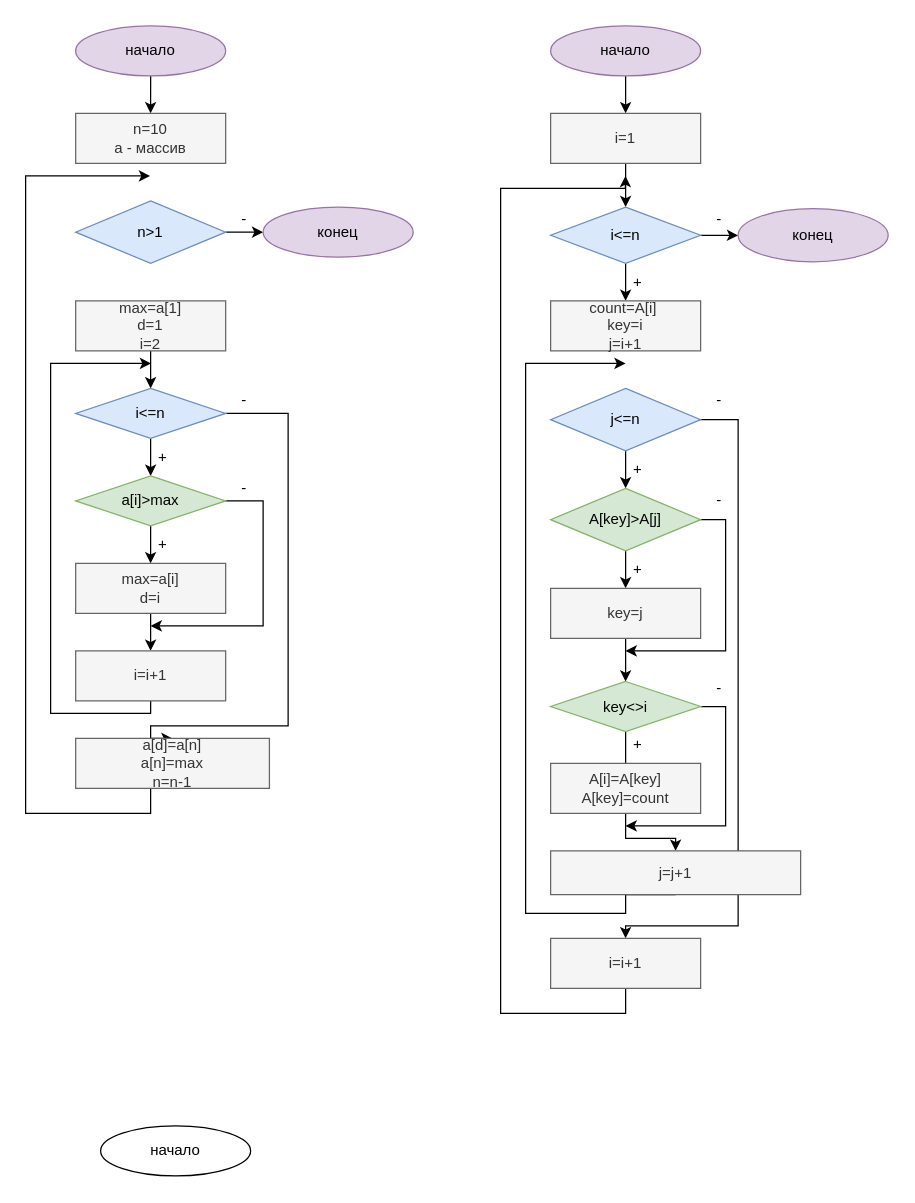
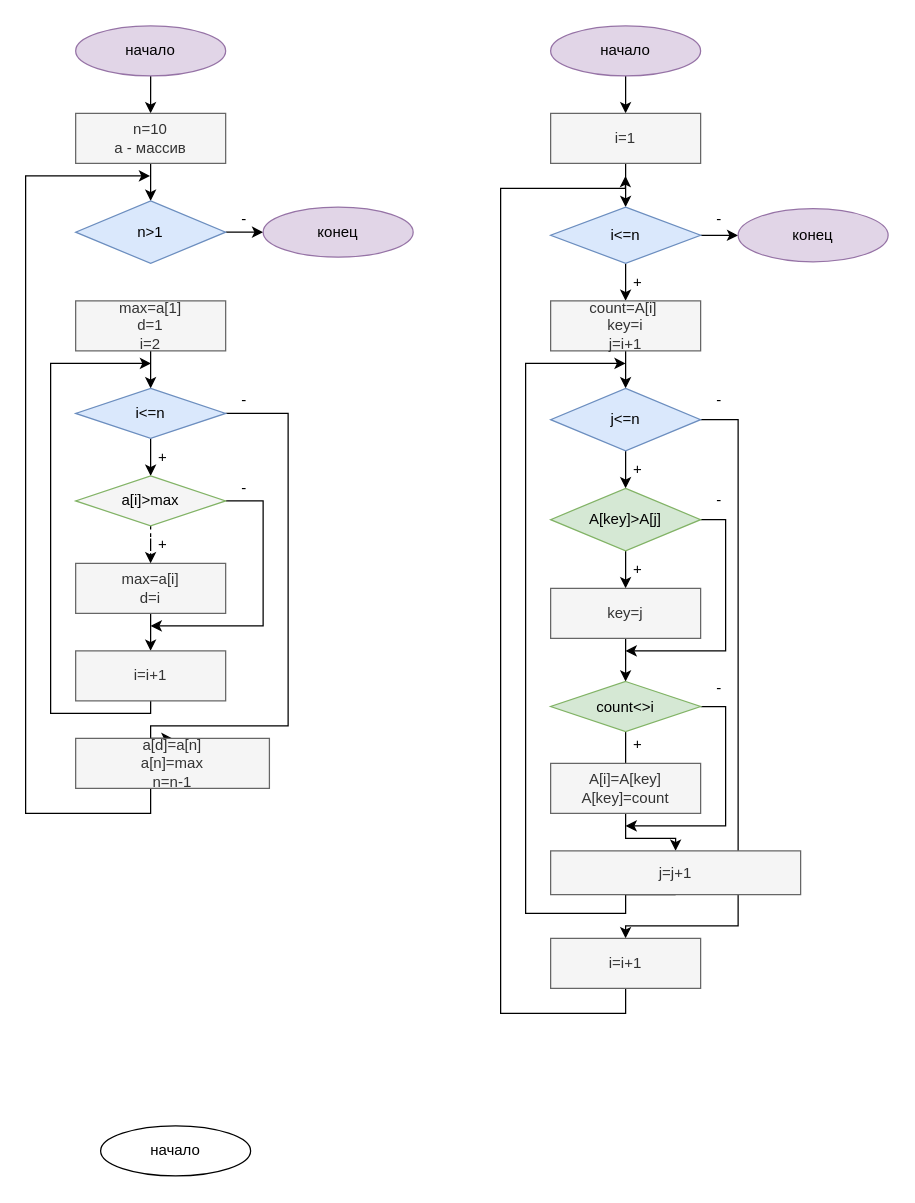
none -> (151, 186)
none -> (626, 374)
(151, 501) -> (151, 501)
(151, 533) -> (151, 533)
(626, 707) -> (626, 707)
